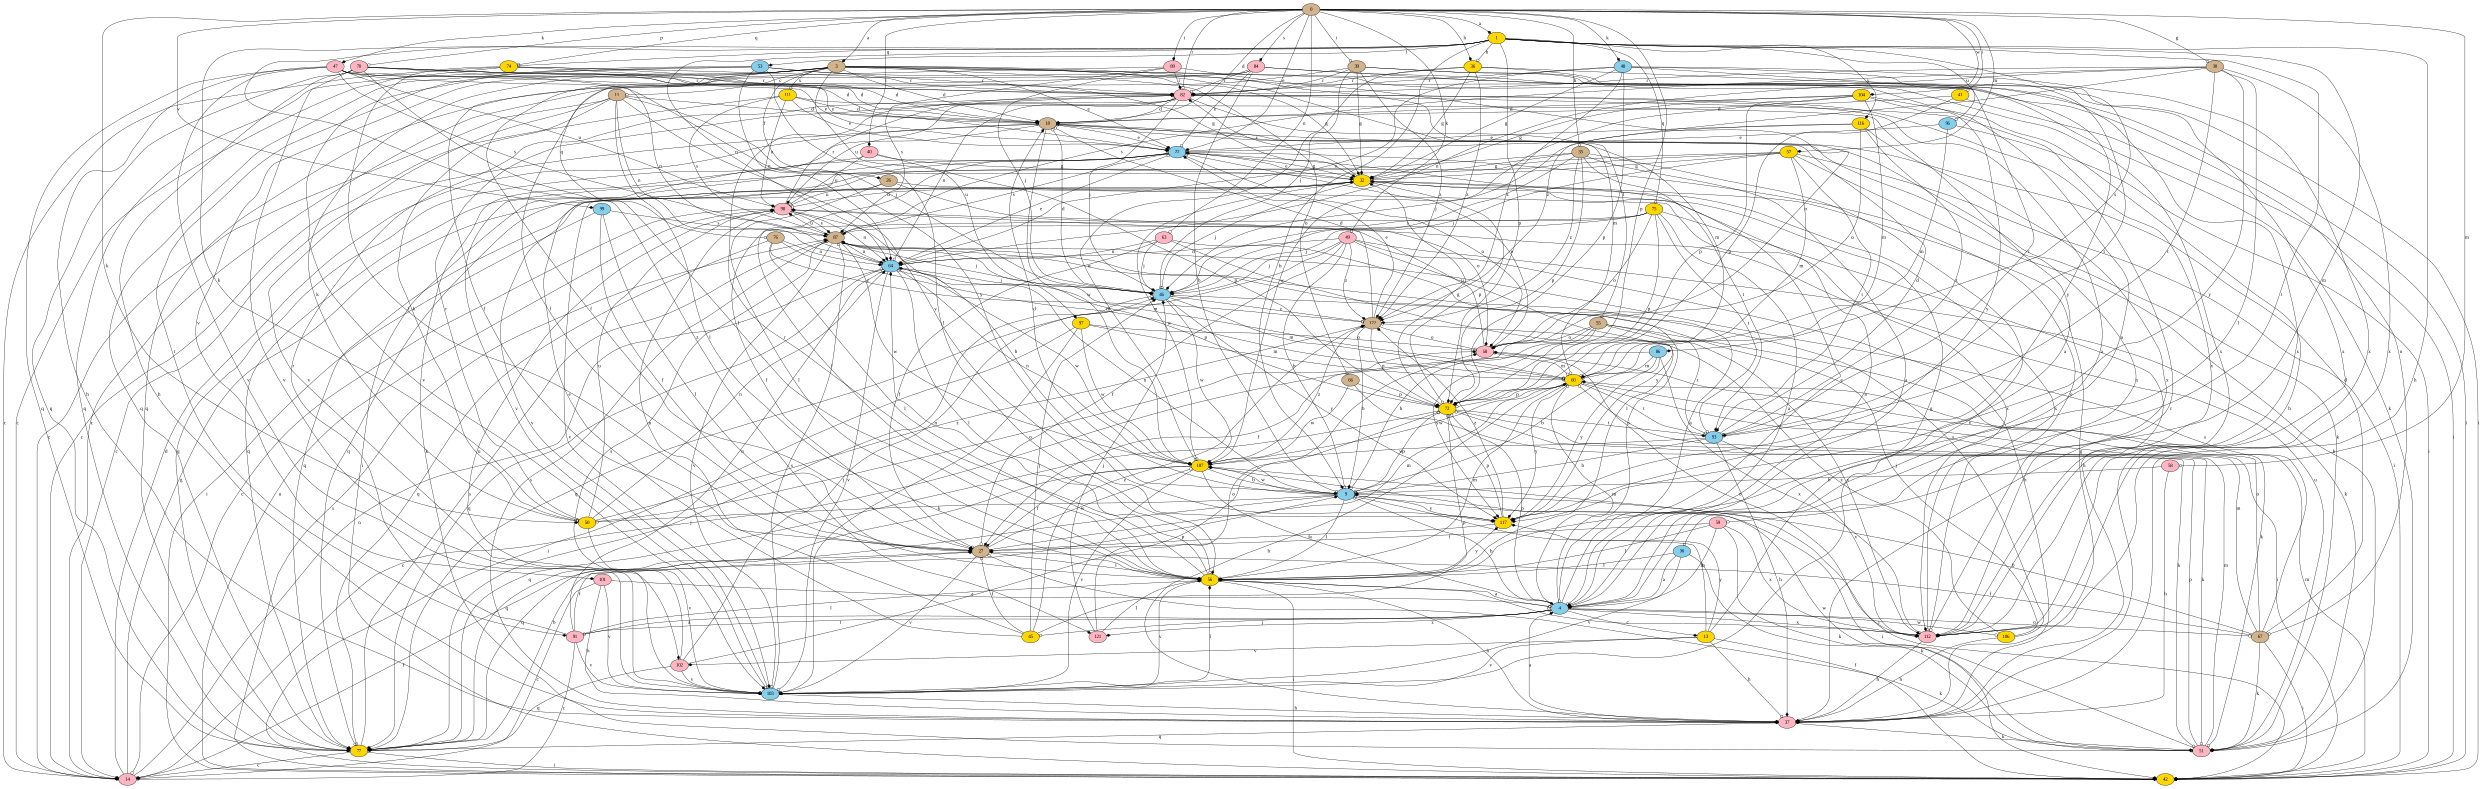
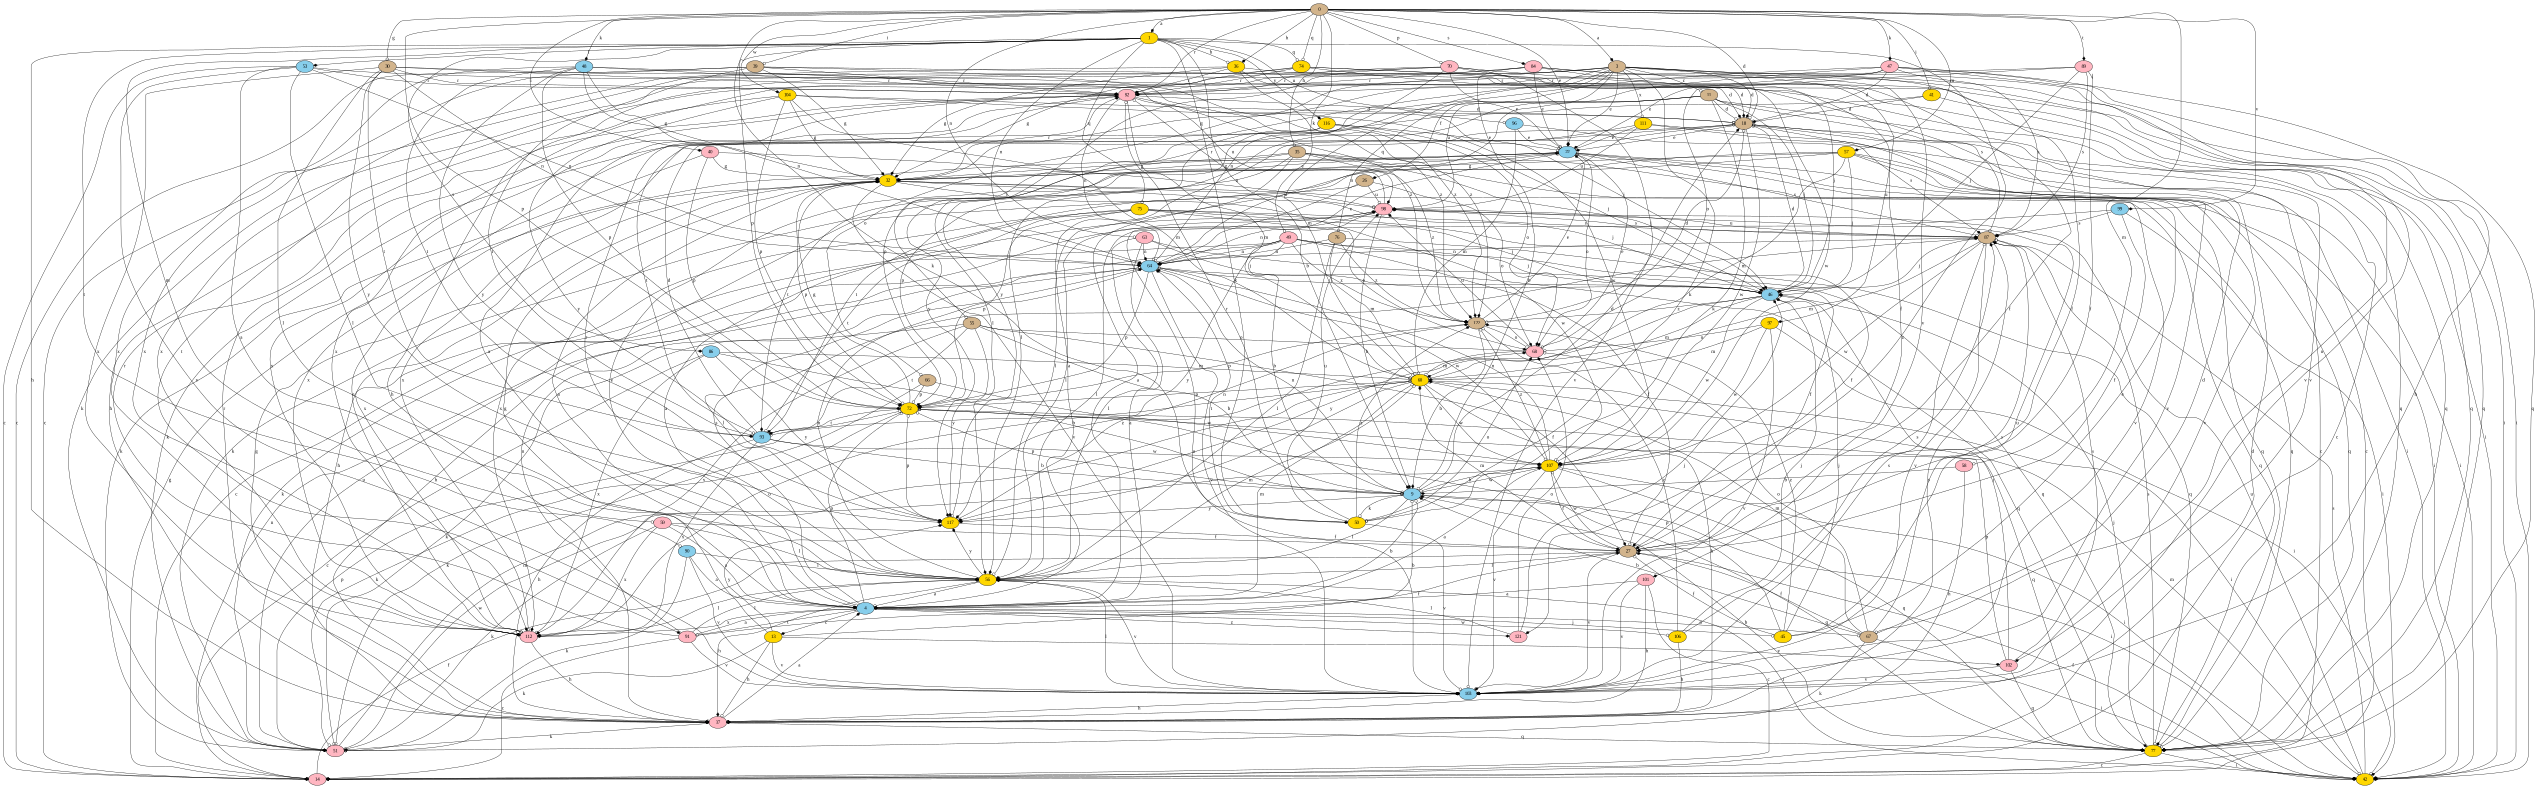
(867, 113) -> none
(1324, 364) -> (1600, 369)
